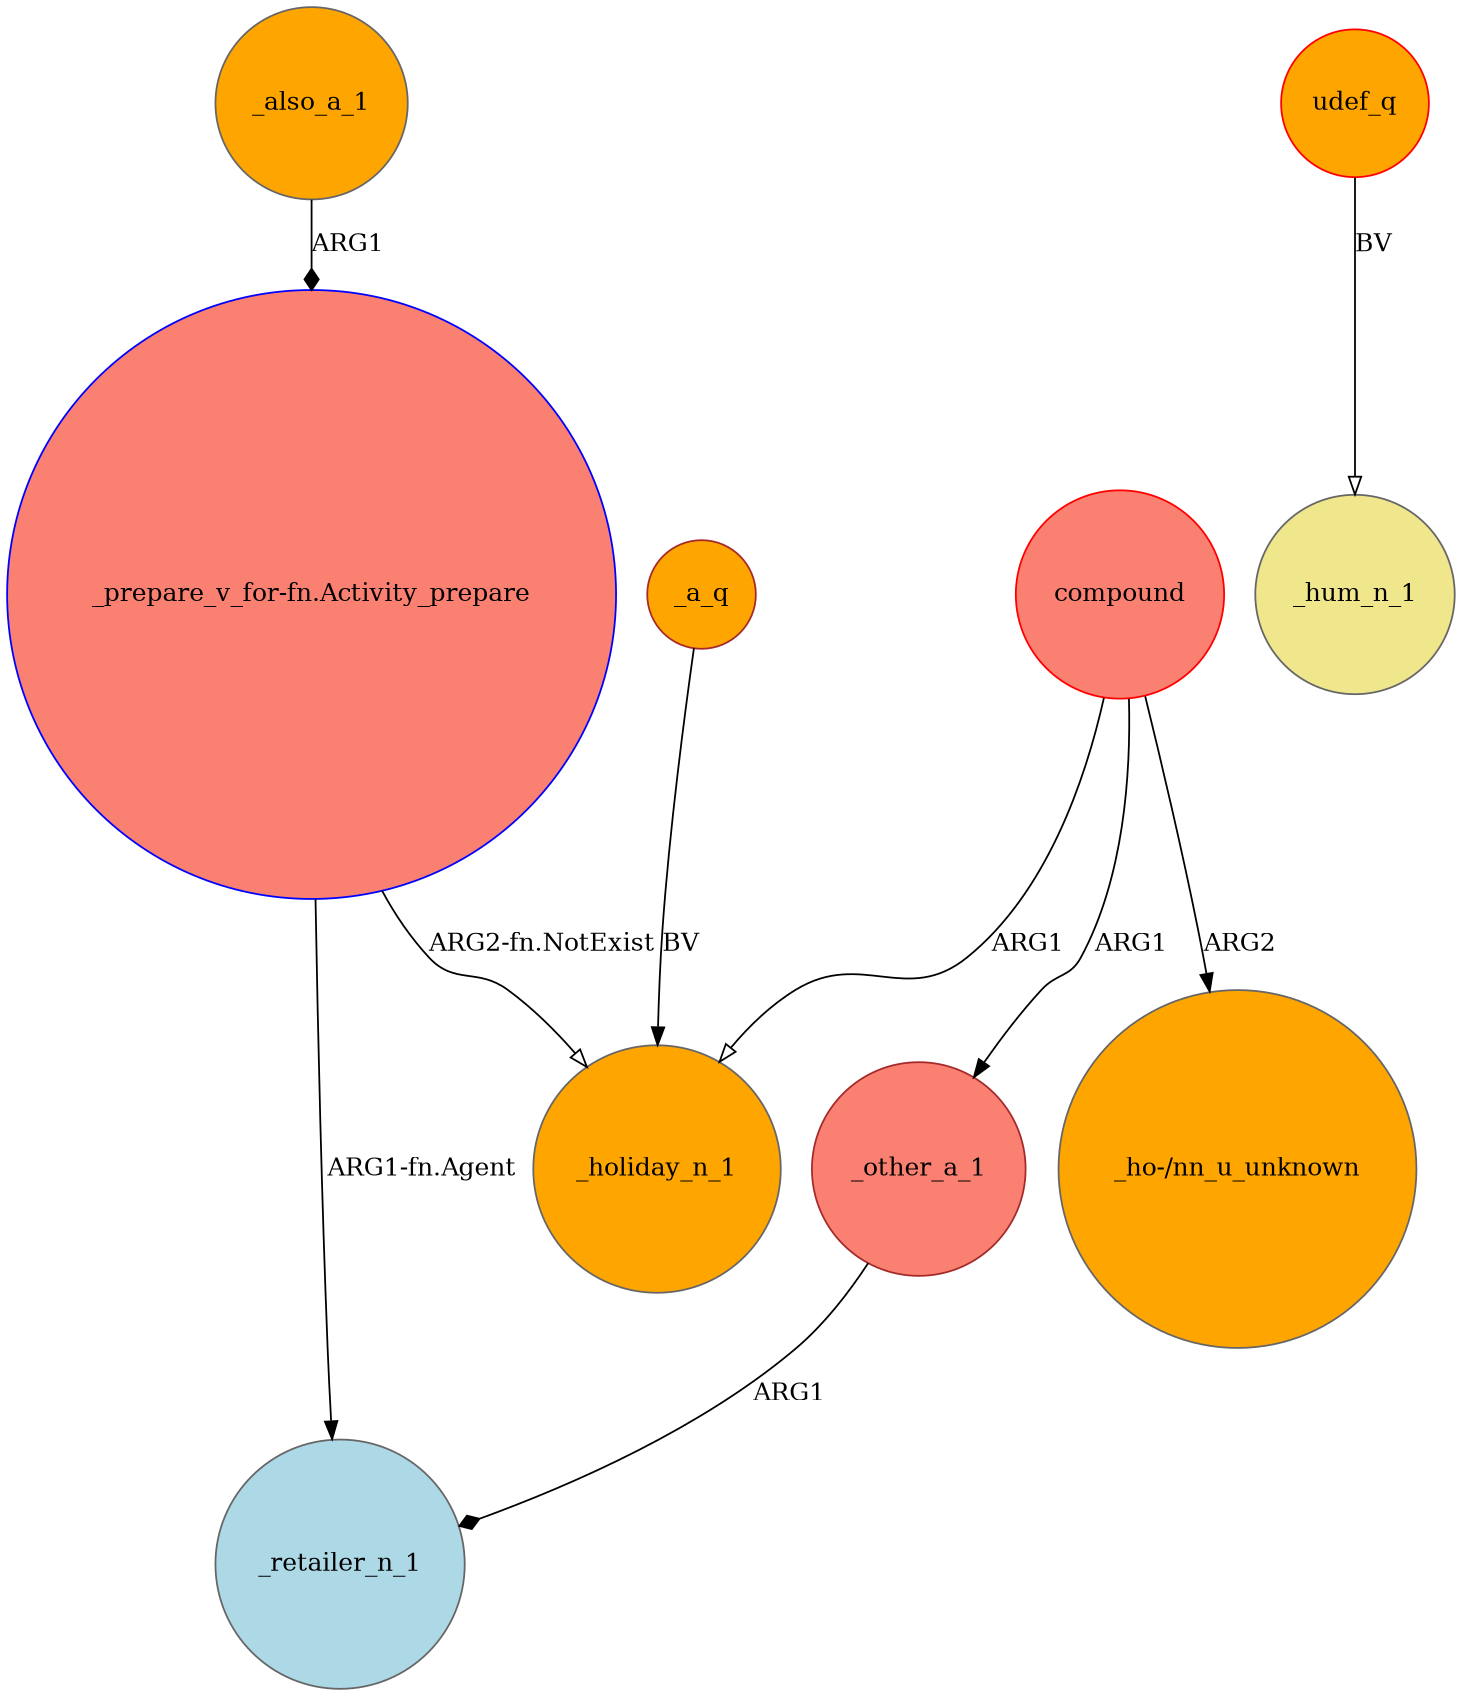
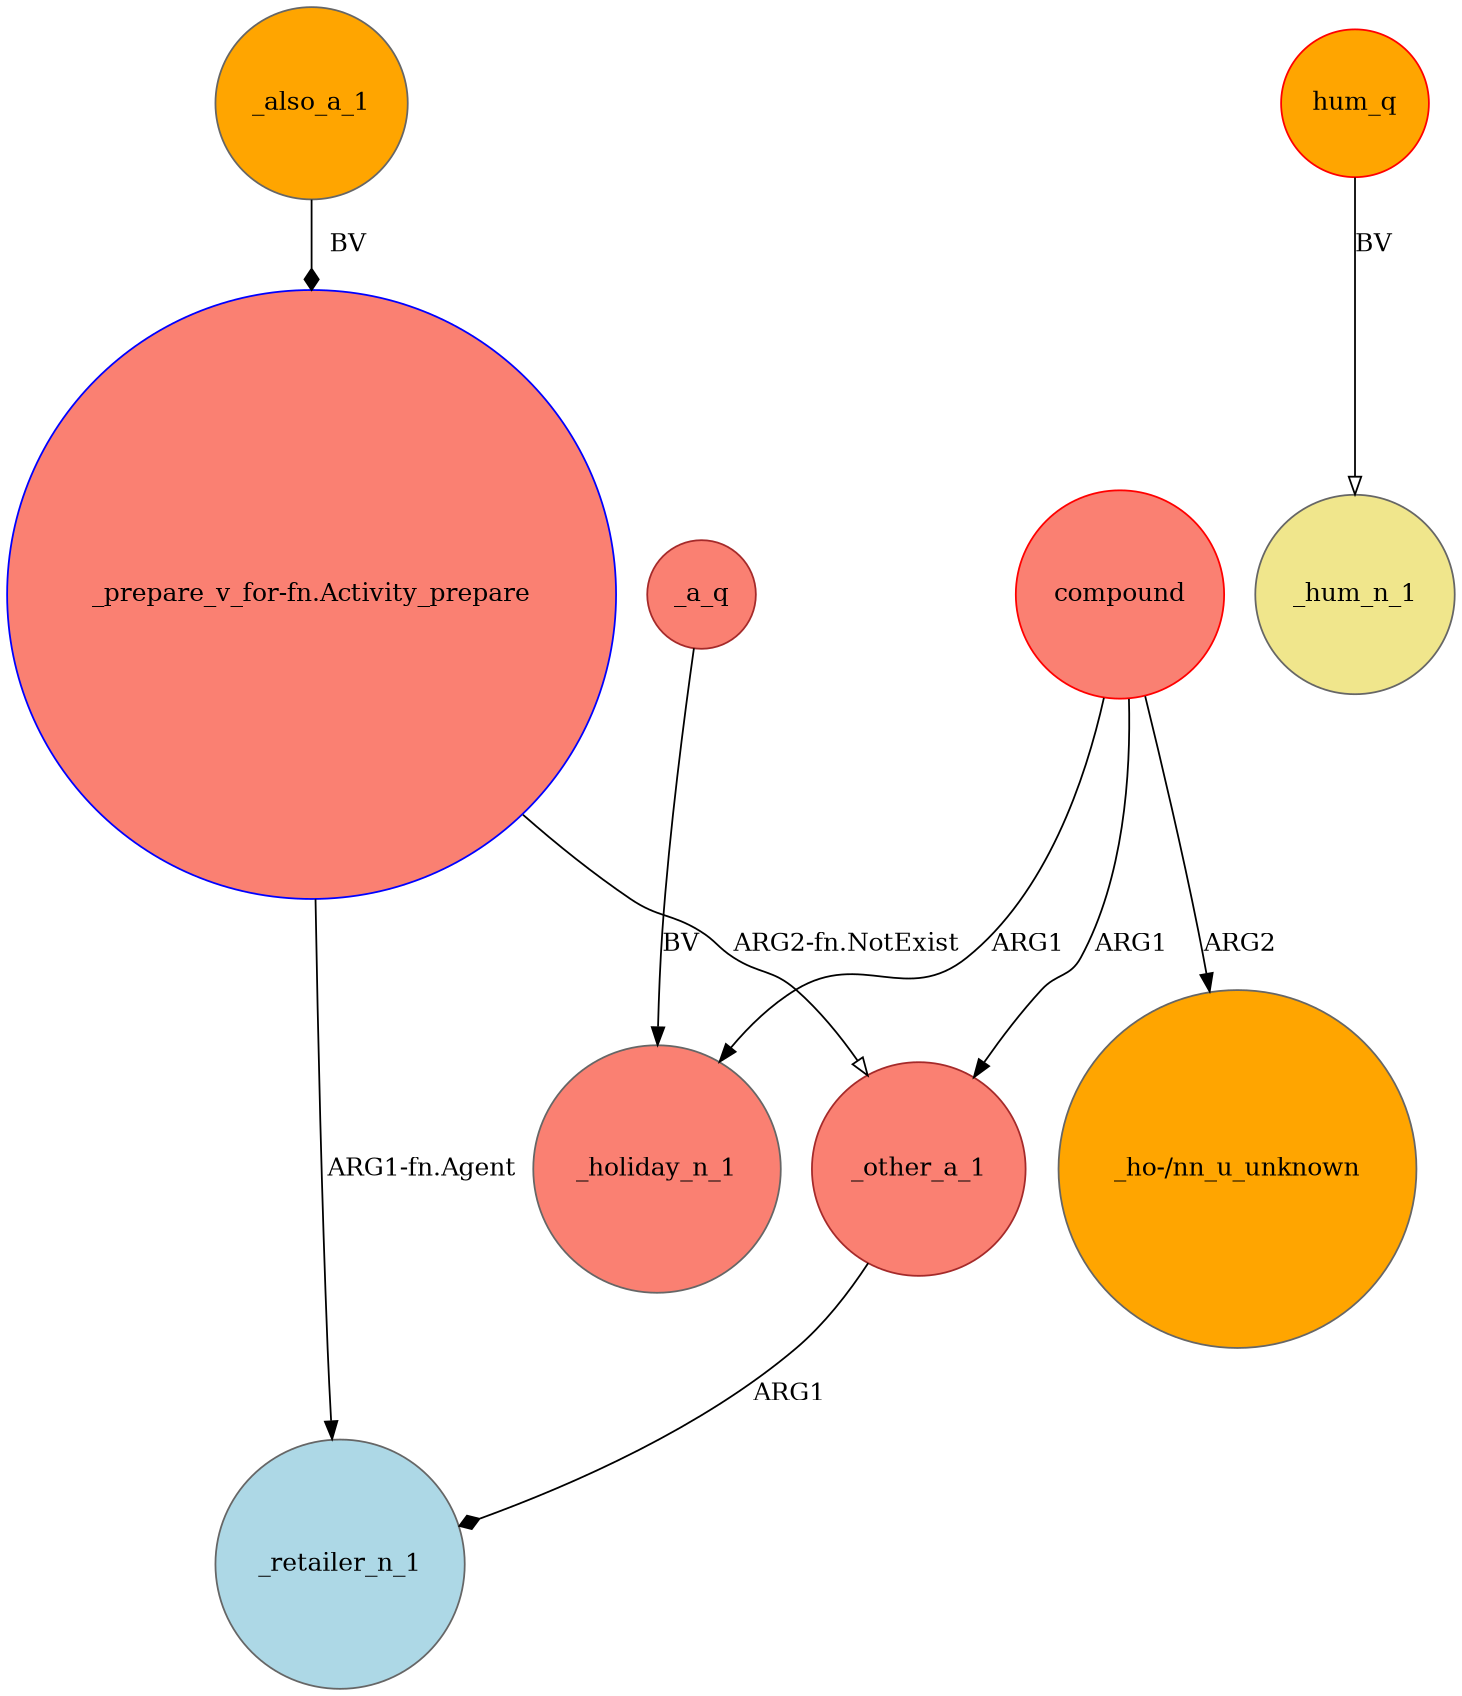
(1355, 103) -> (1355, 103)
(348, 245) -> (348, 245)
(702, 594) -> (702, 594)
(979, 946) -> (979, 946)
(473, 977) -> (697, 930)
(657, 1169) -> (657, 1169)
